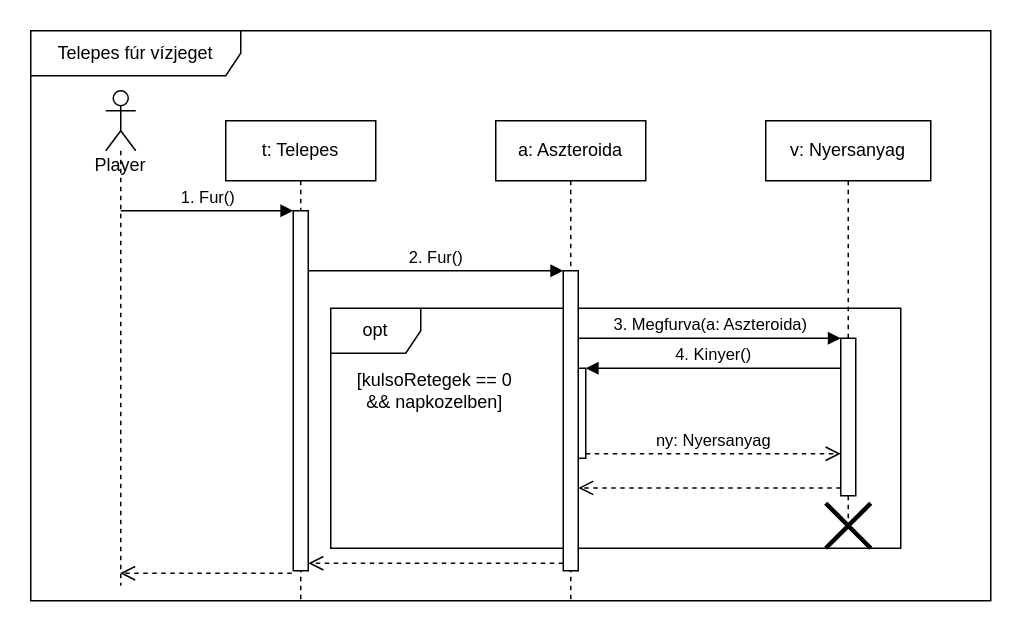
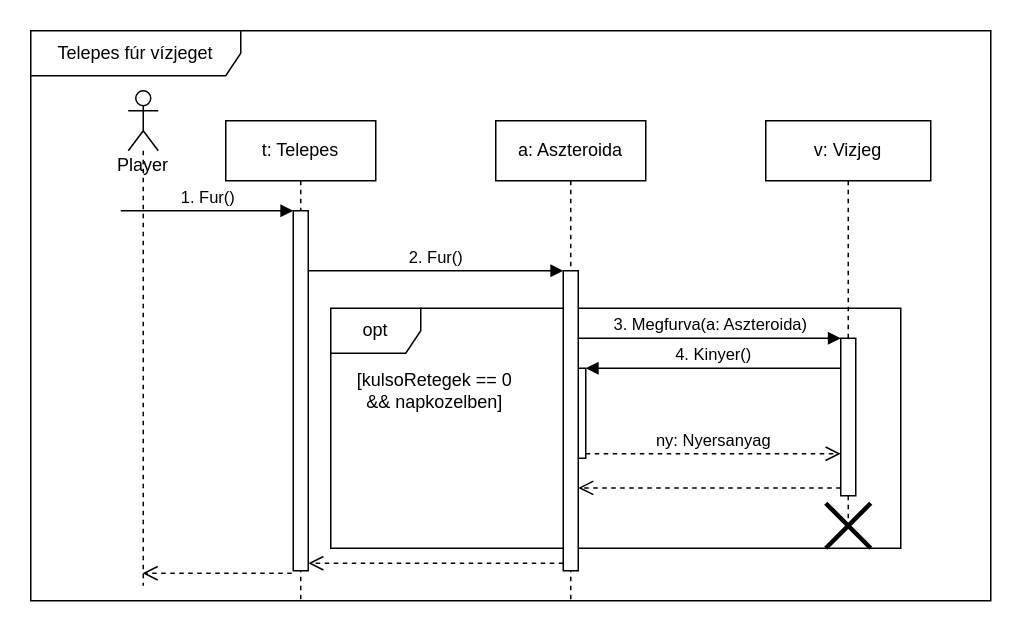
(848, 151) -> (848, 151)
(121, 338) -> (143, 338)
